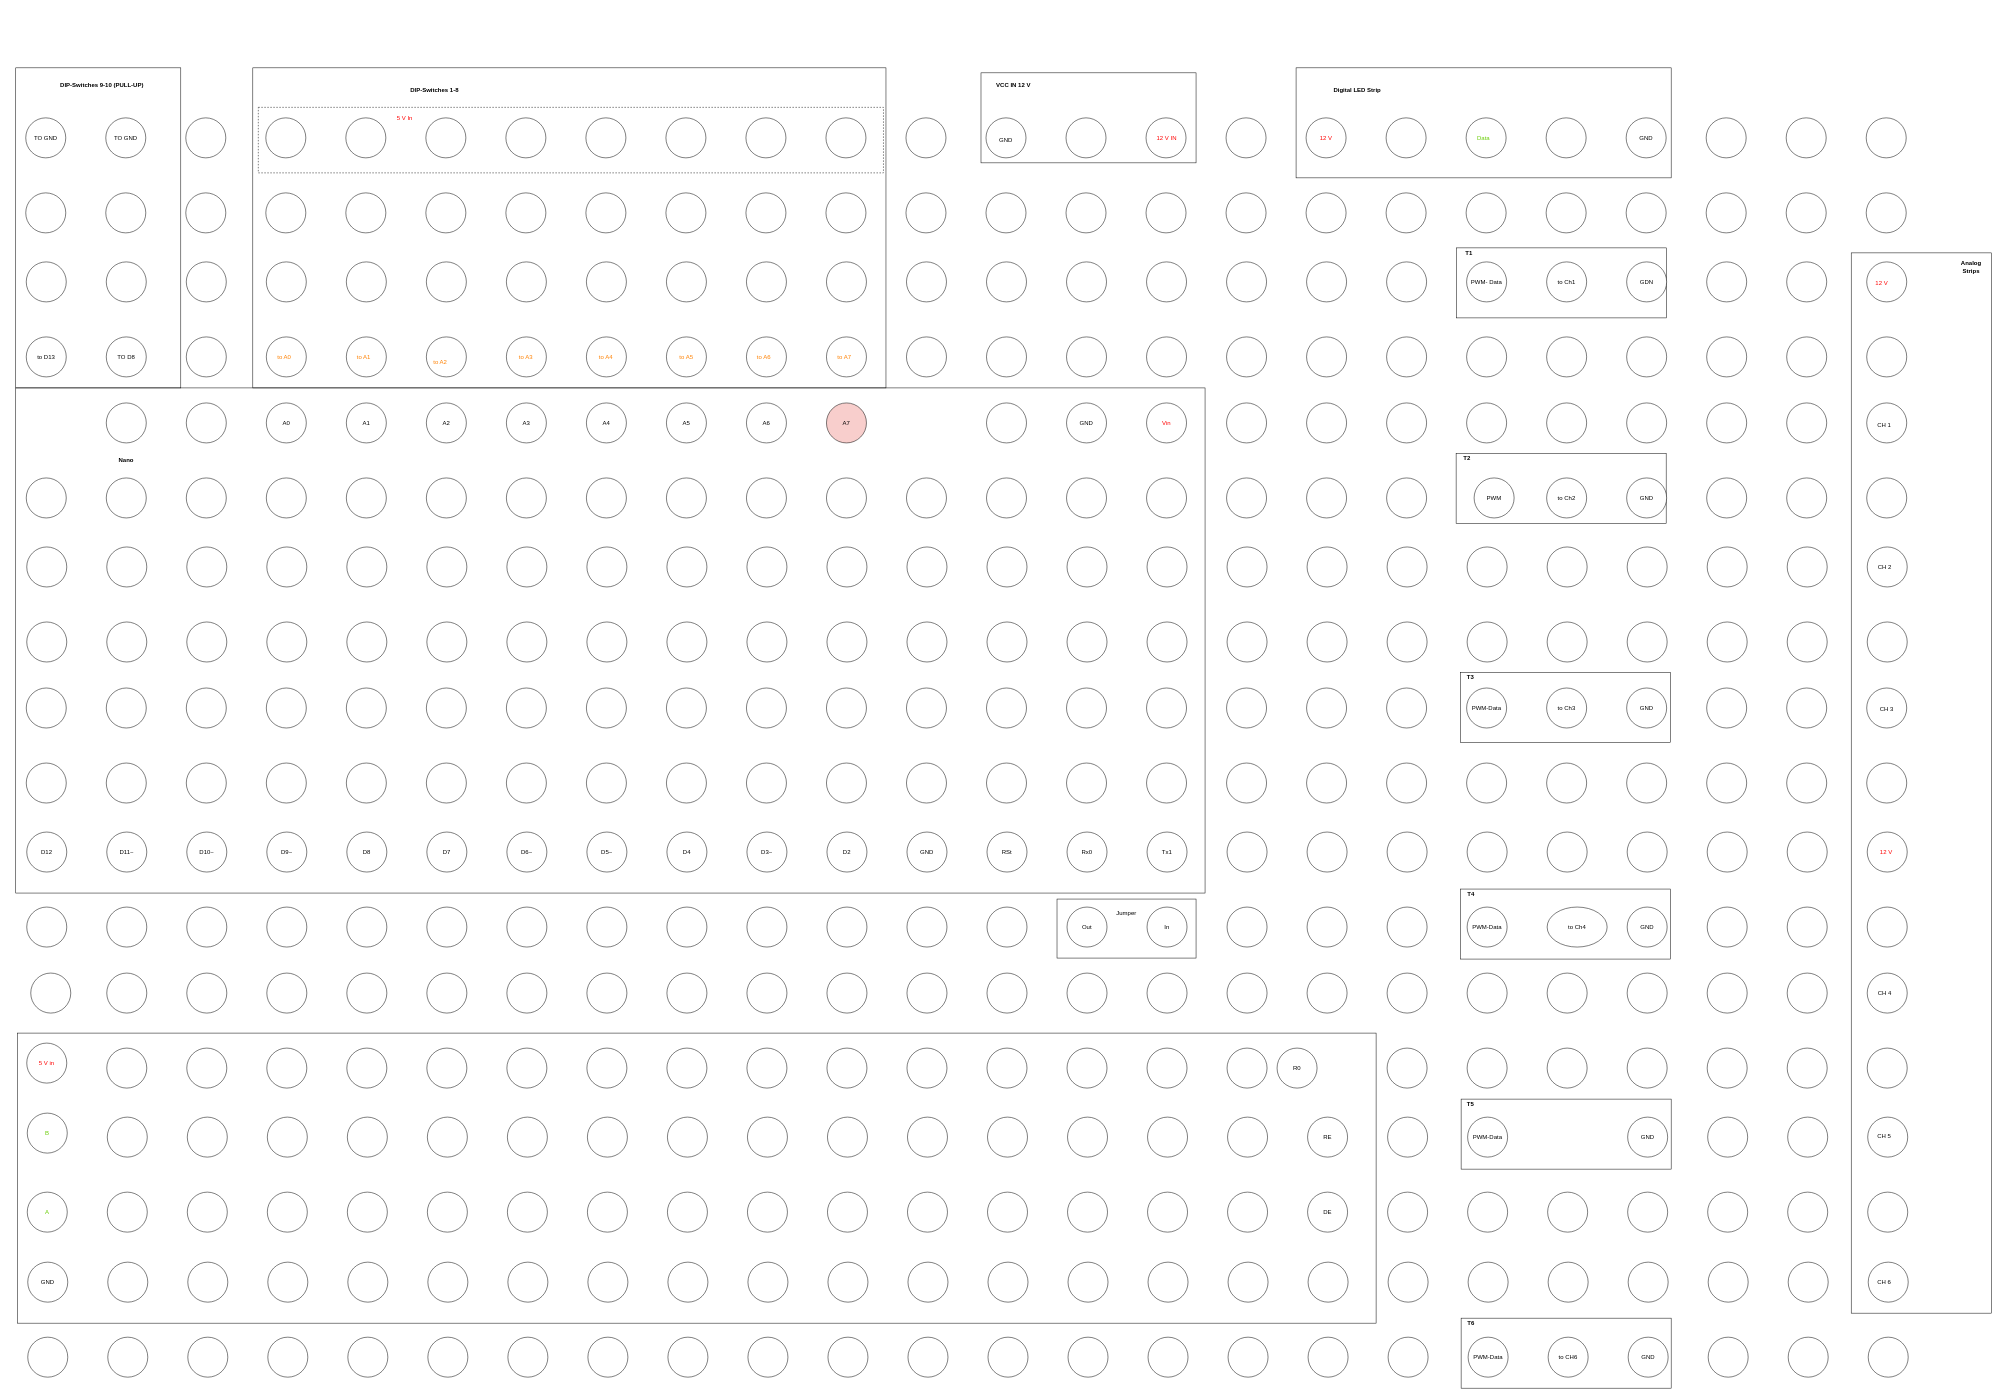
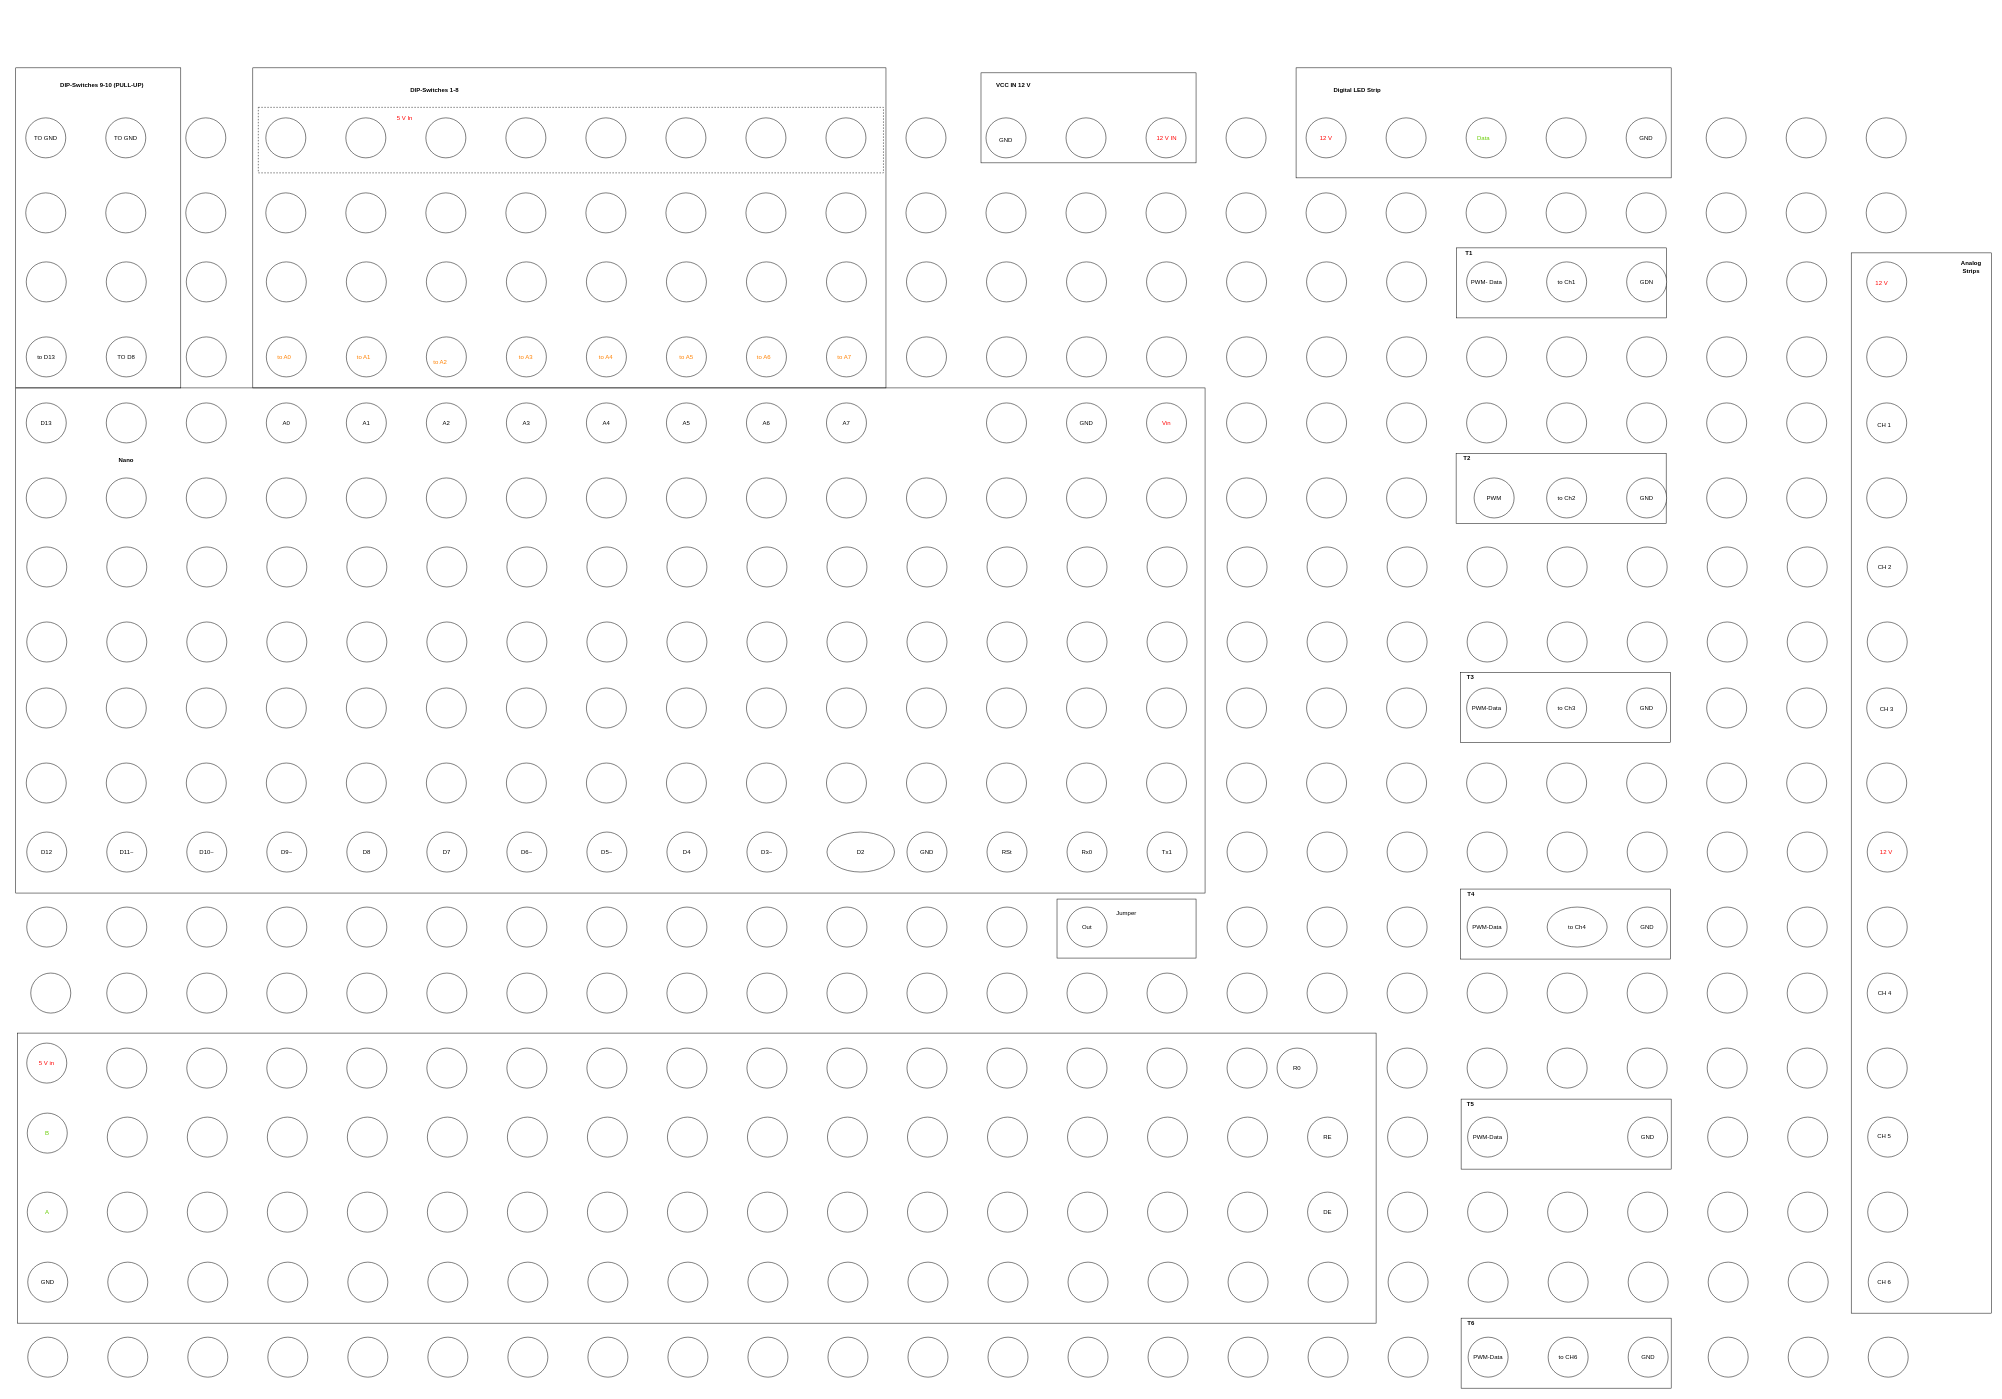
none -> (46, 423)
(846, 423) -> (846, 423)
(847, 852) -> (861, 852)
(1167, 927) -> none
